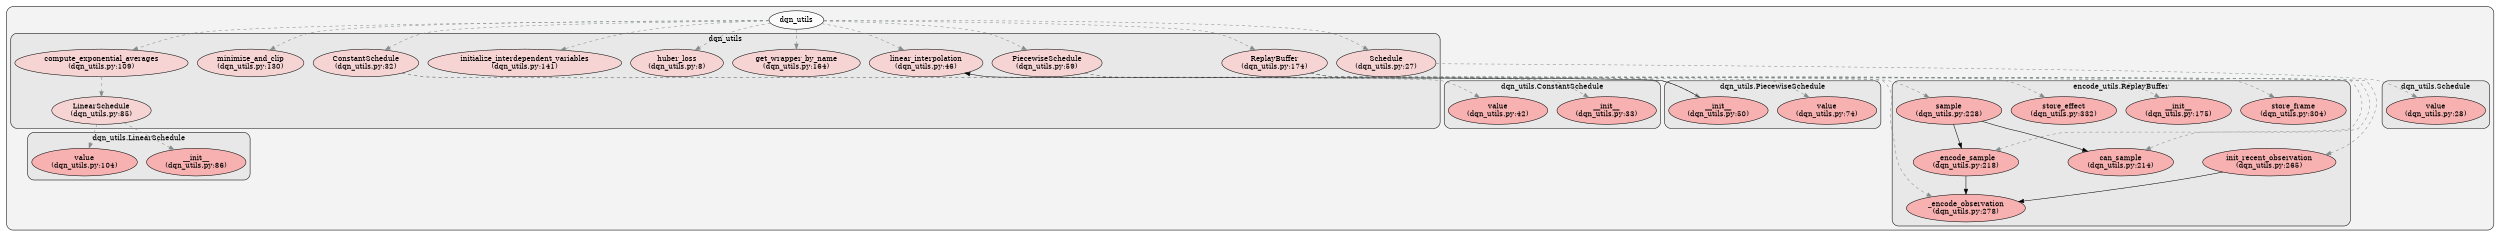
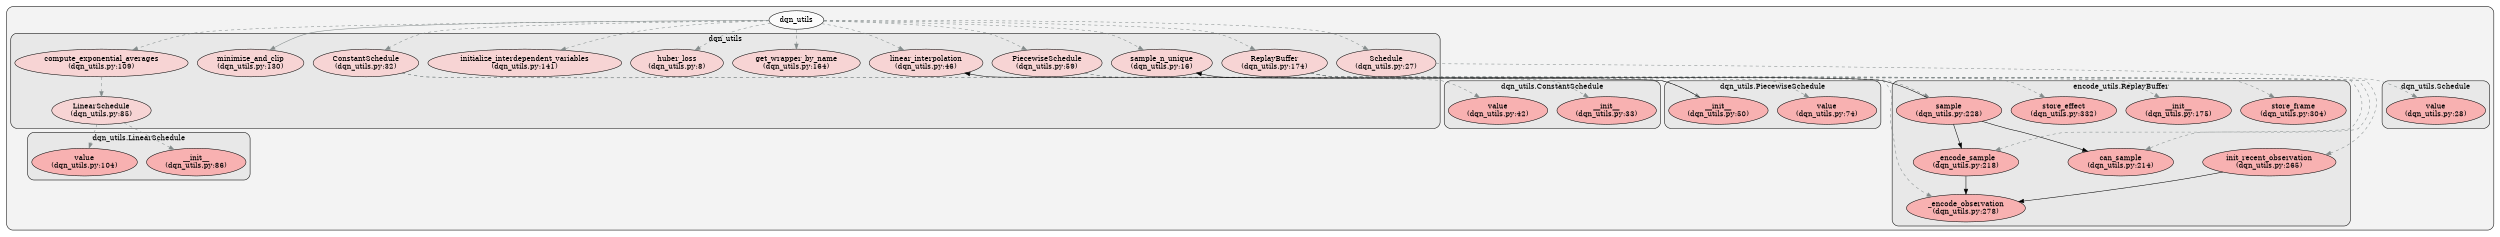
(520, 23) -> (520, 23)
none -> (1162, 63)
